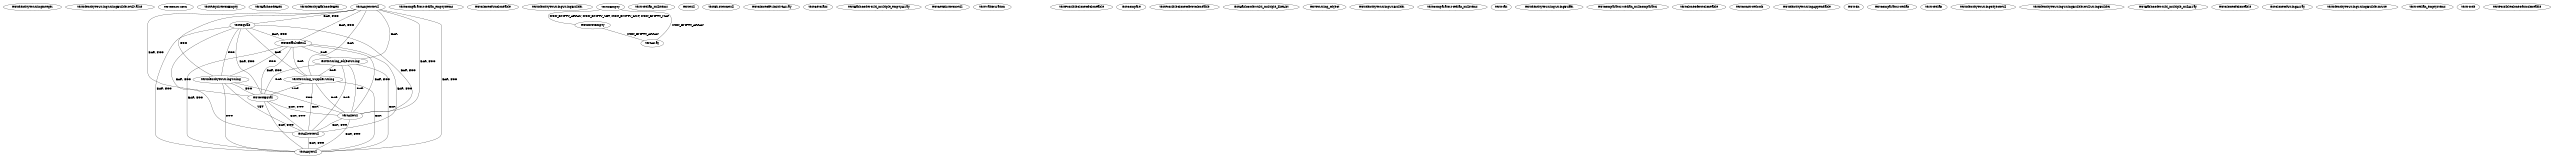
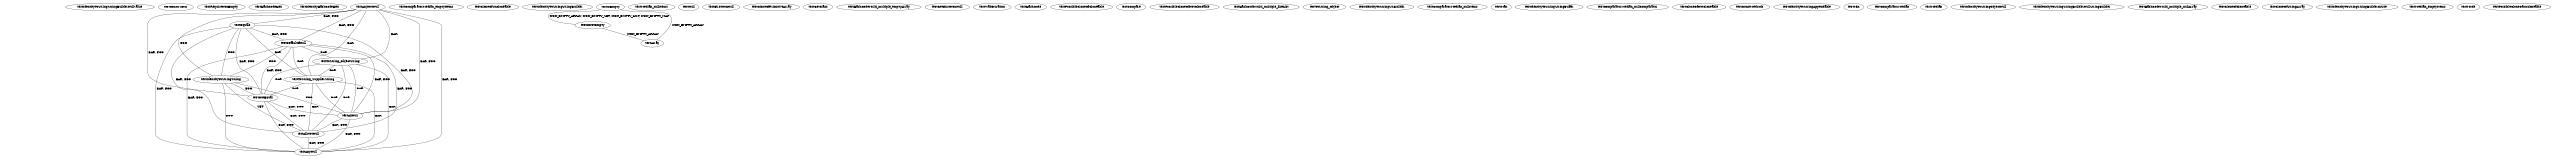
(32, 7) -> none
none -> (1031, 7)
(295, 89) -> (295, 89)
